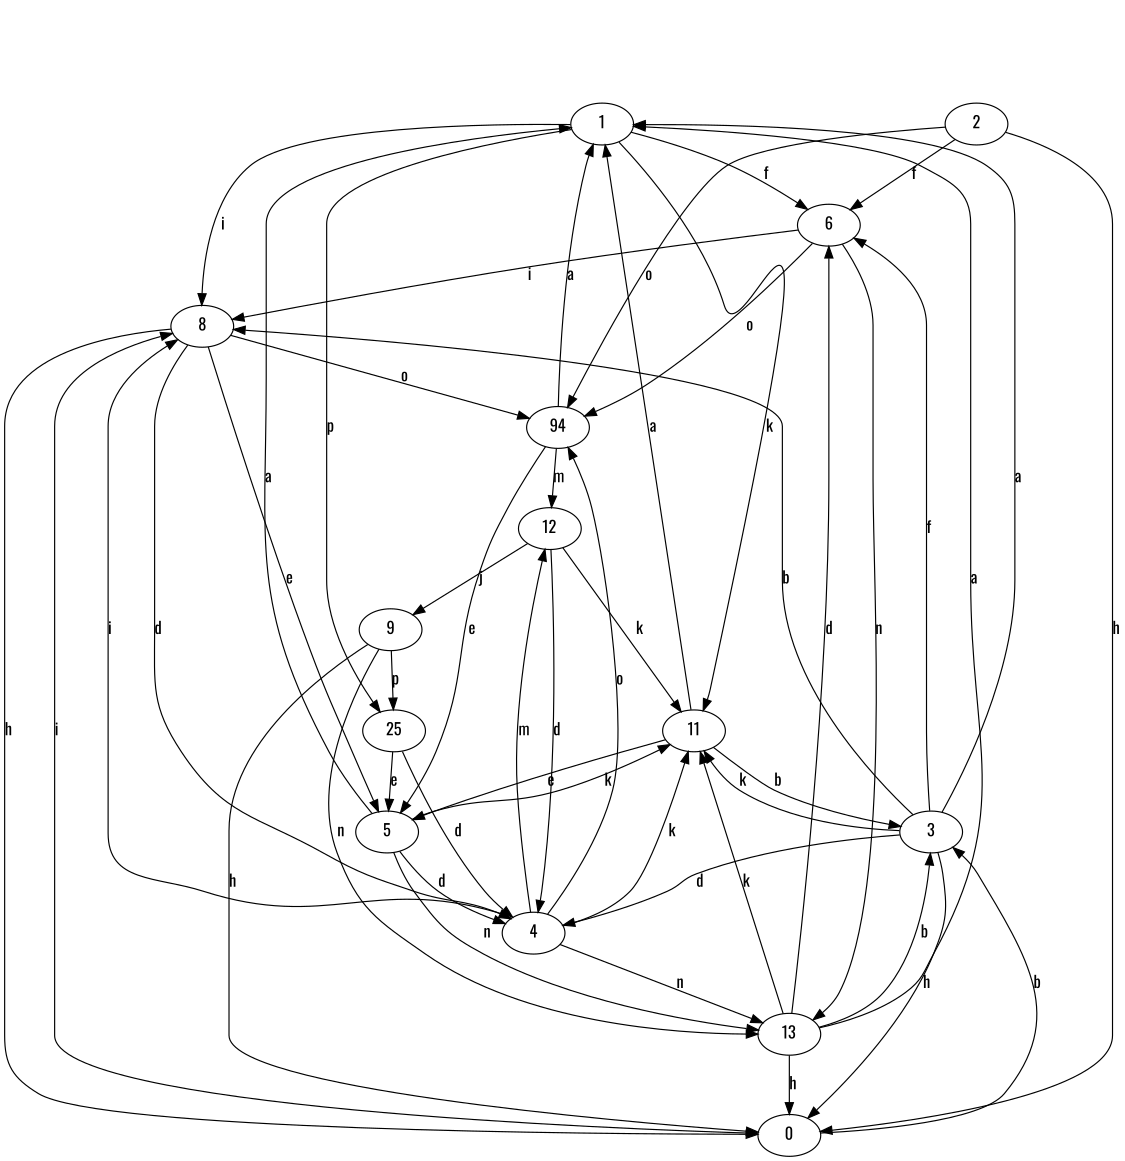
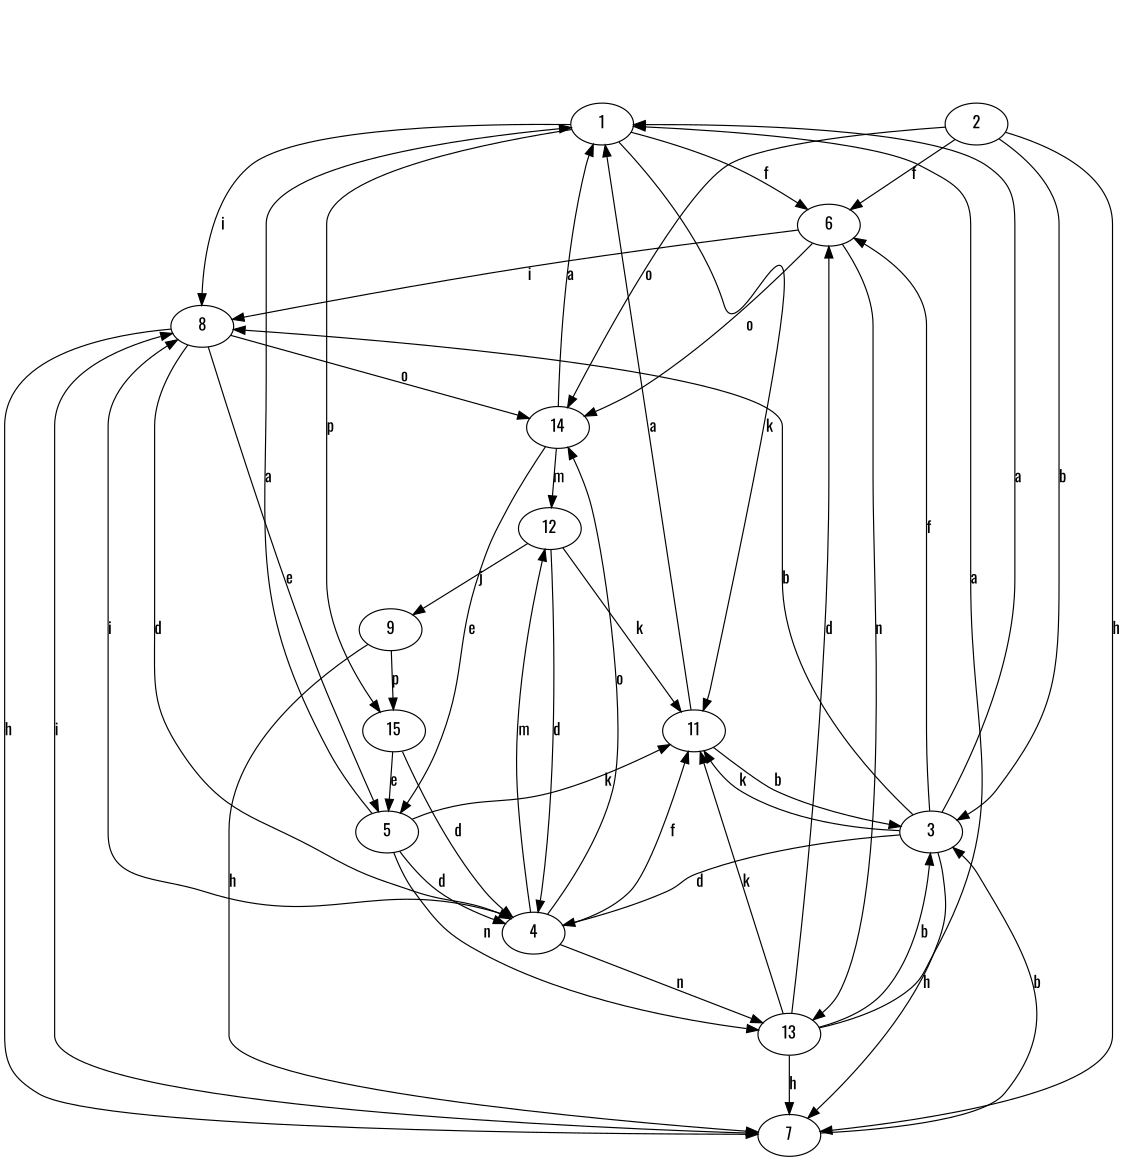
(558, 427) -> (558, 427)
none -> (1059, 479)
(394, 731) -> (394, 731)
(544, 775) -> none
(673, 832) -> (673, 832)
(419, 949) -> none
(789, 1135) -> (789, 1135)
